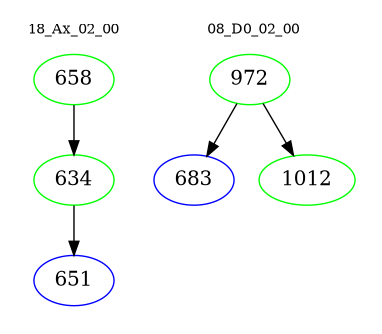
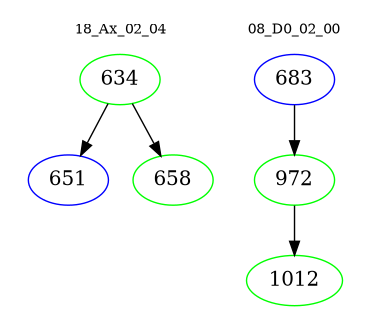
(74, 30) -> (121, 30)
(74, 123) -> (143, 124)
(225, 124) -> (295, 123)
